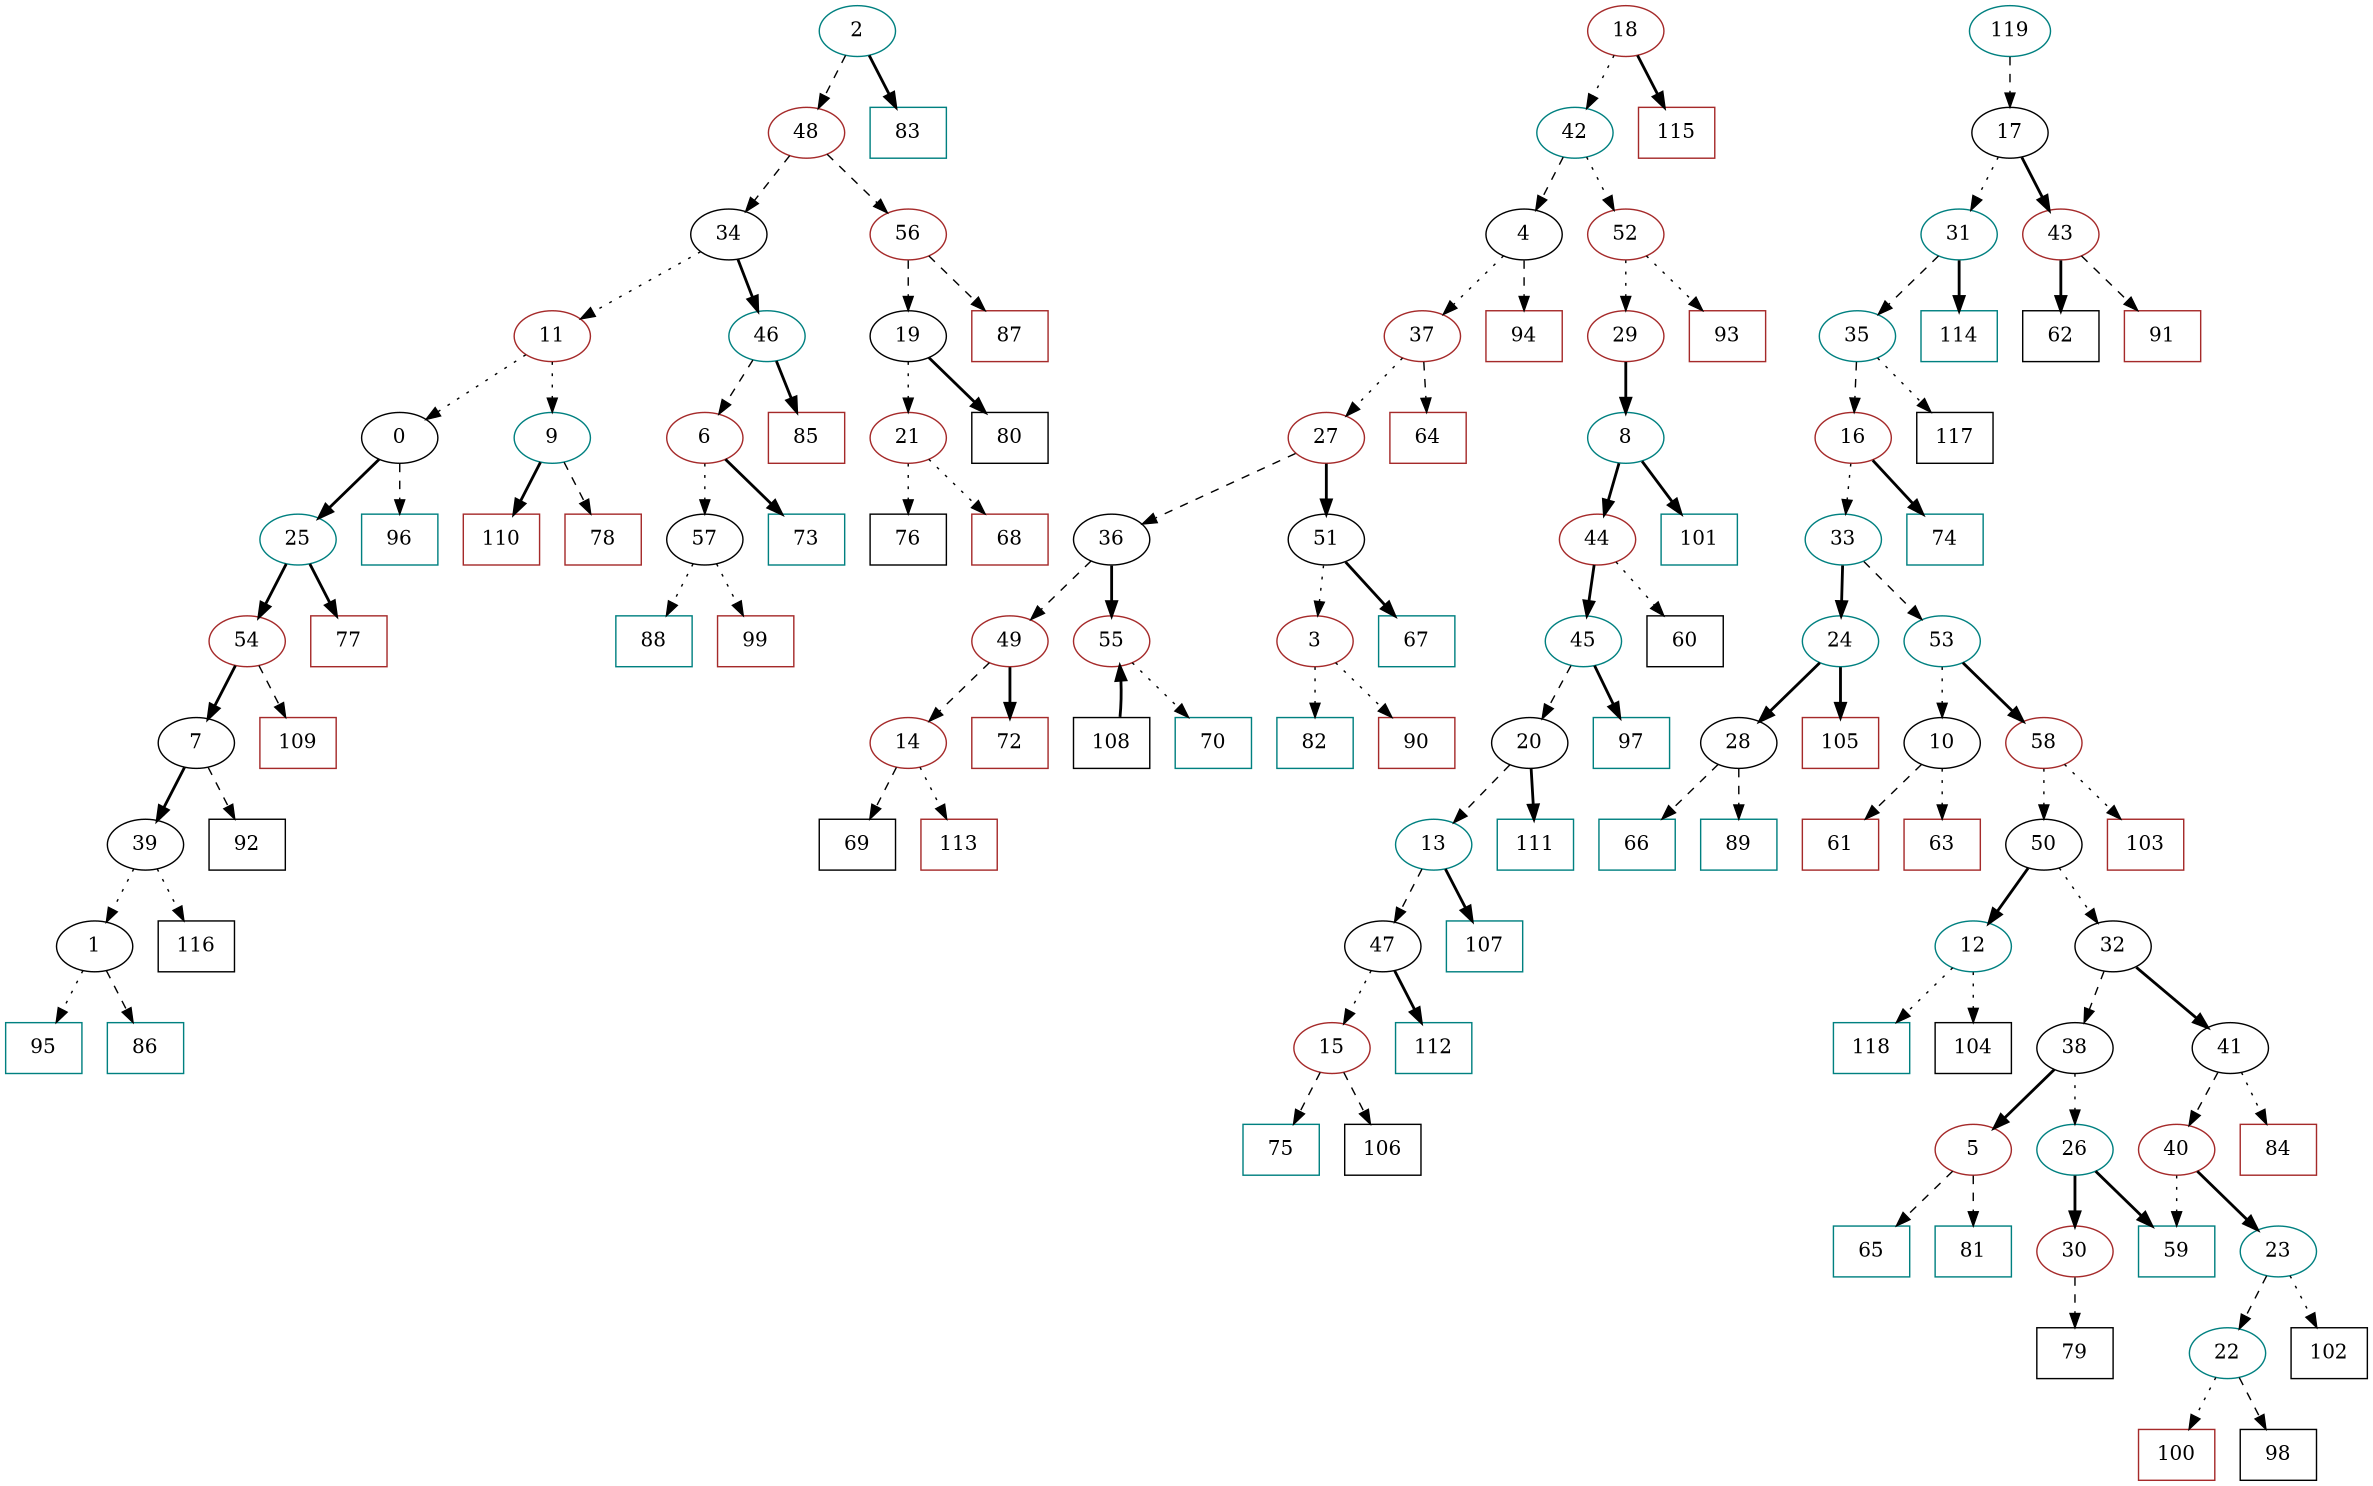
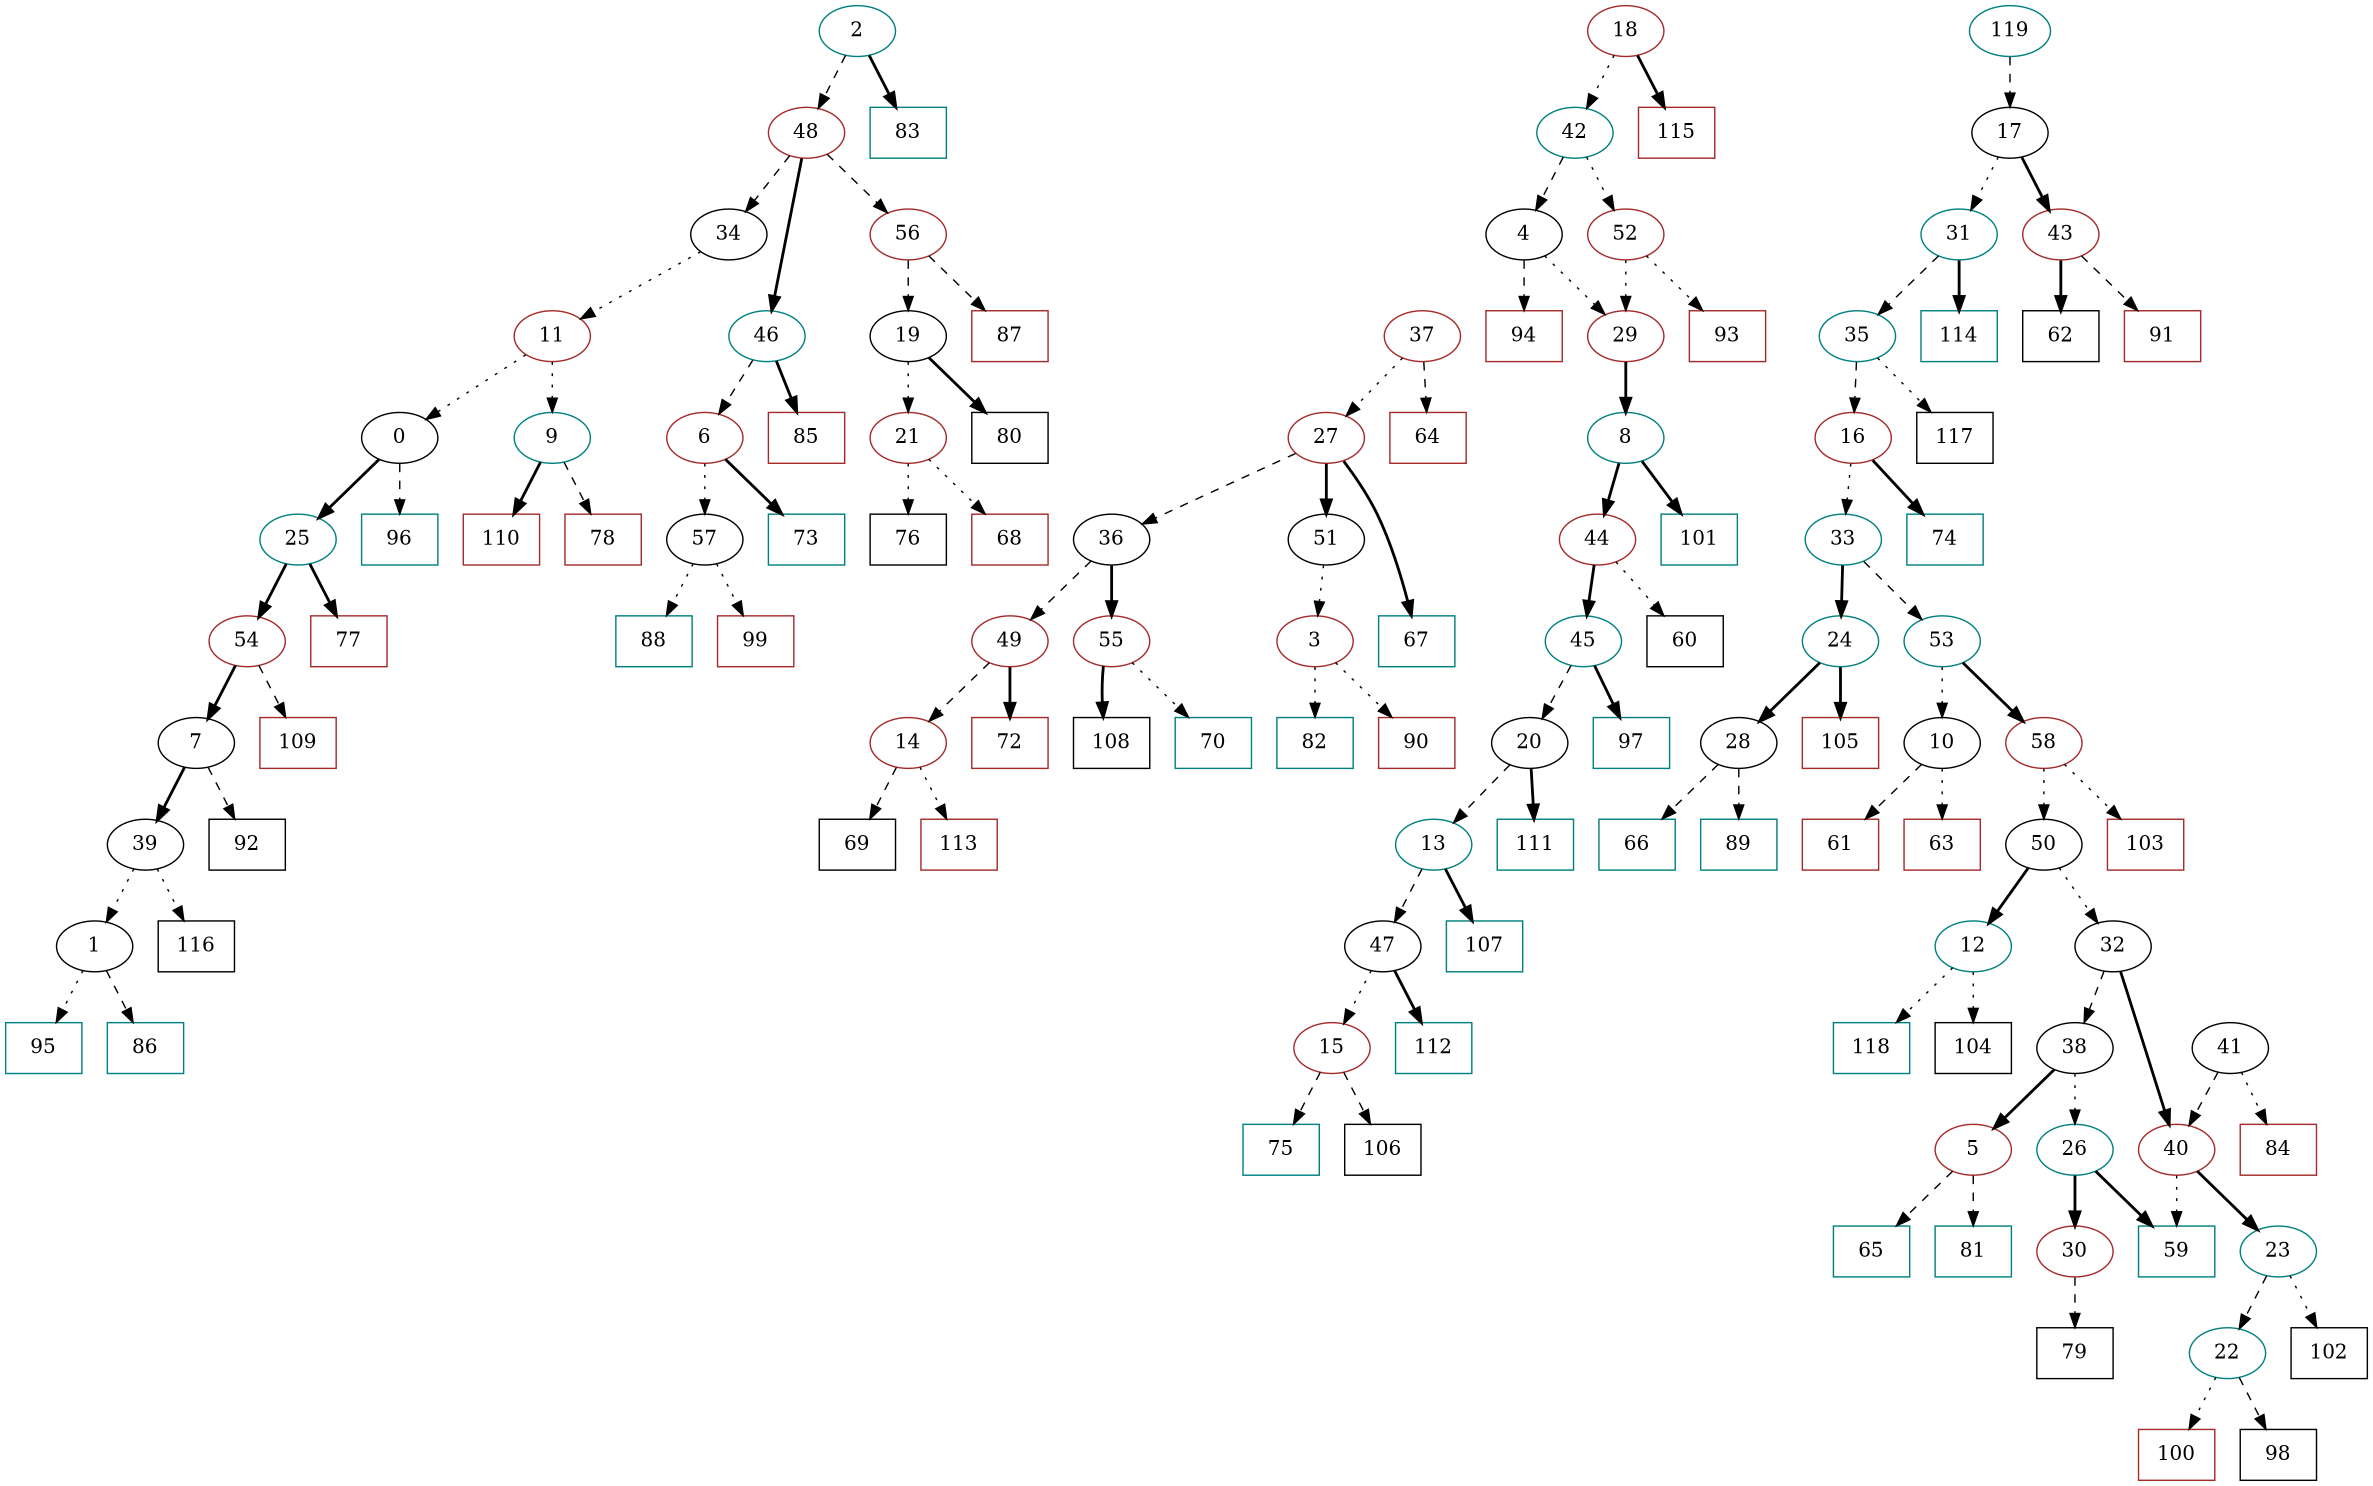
(745, 278) -> (788, 227)
(1478, 280) -> (1570, 280)
(1365, 584) -> (1383, 528)
(1121, 699) -> (1102, 684)
(2167, 993) -> (2143, 1041)
